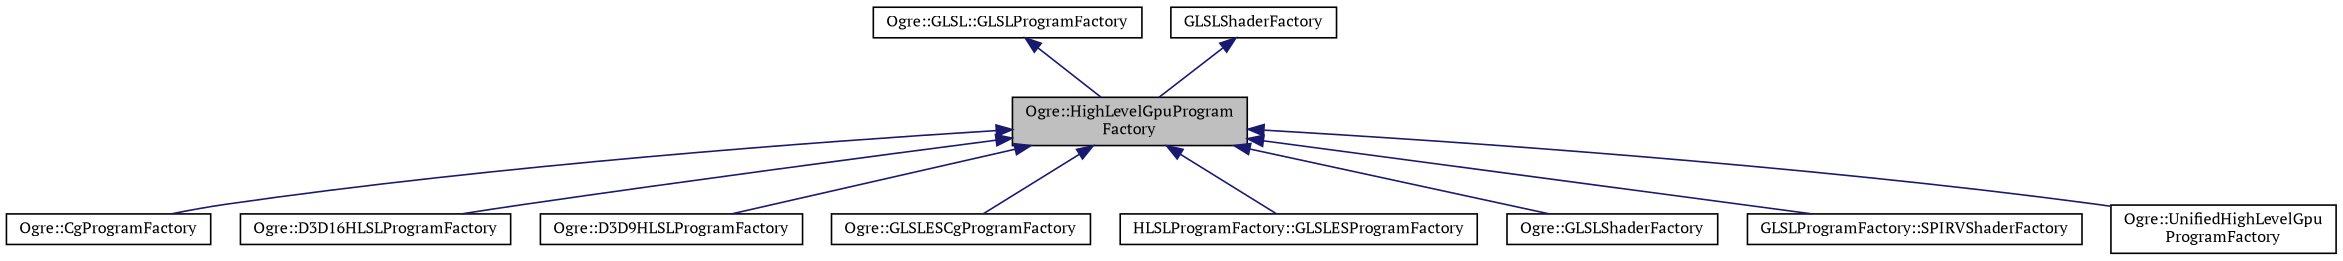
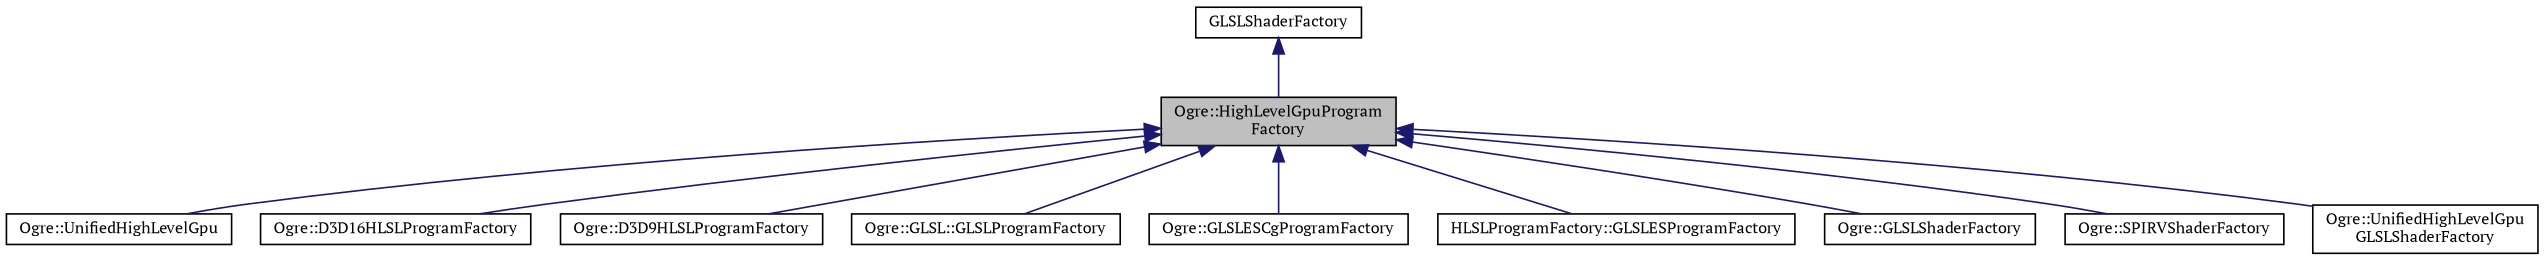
(1070, 73) -> (1112, 183)
(109, 229) -> (119, 229)
(1915, 229) -> (2174, 229)
(2224, 229) -> (2425, 229)
